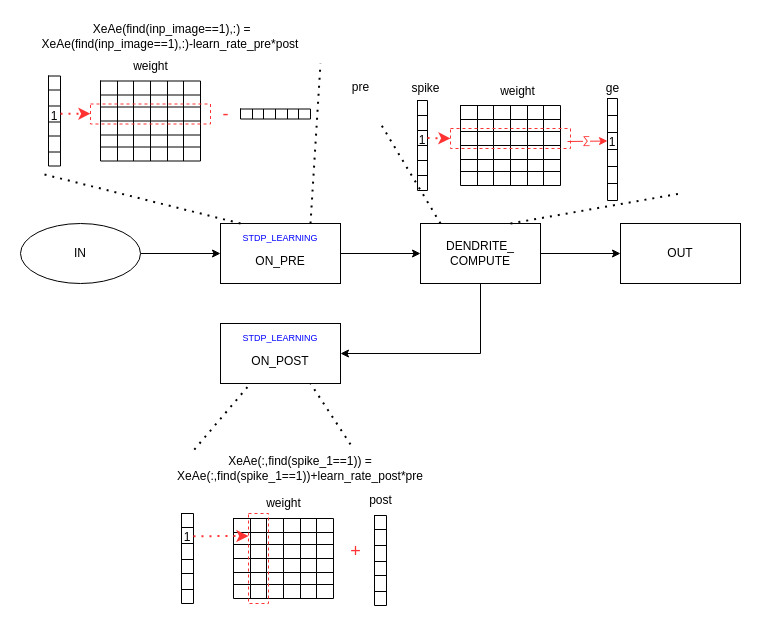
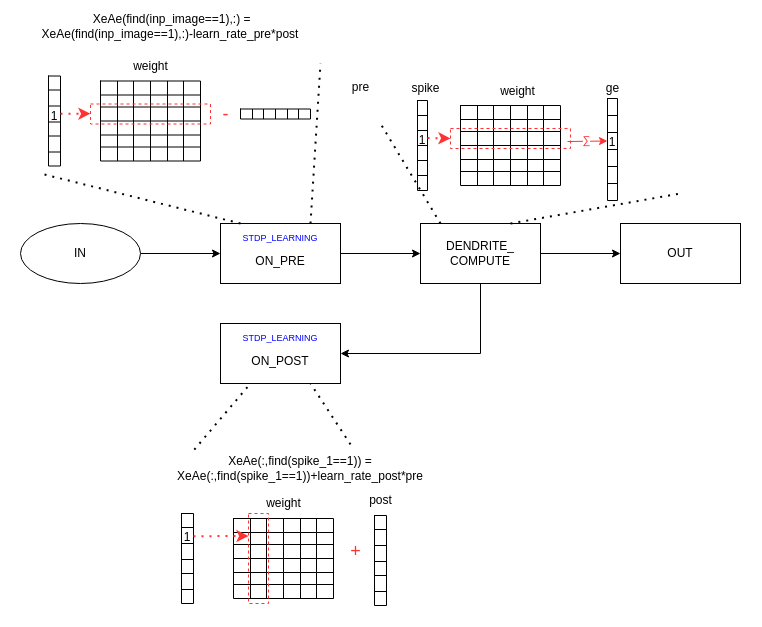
(171, 36) -> (171, 26)
